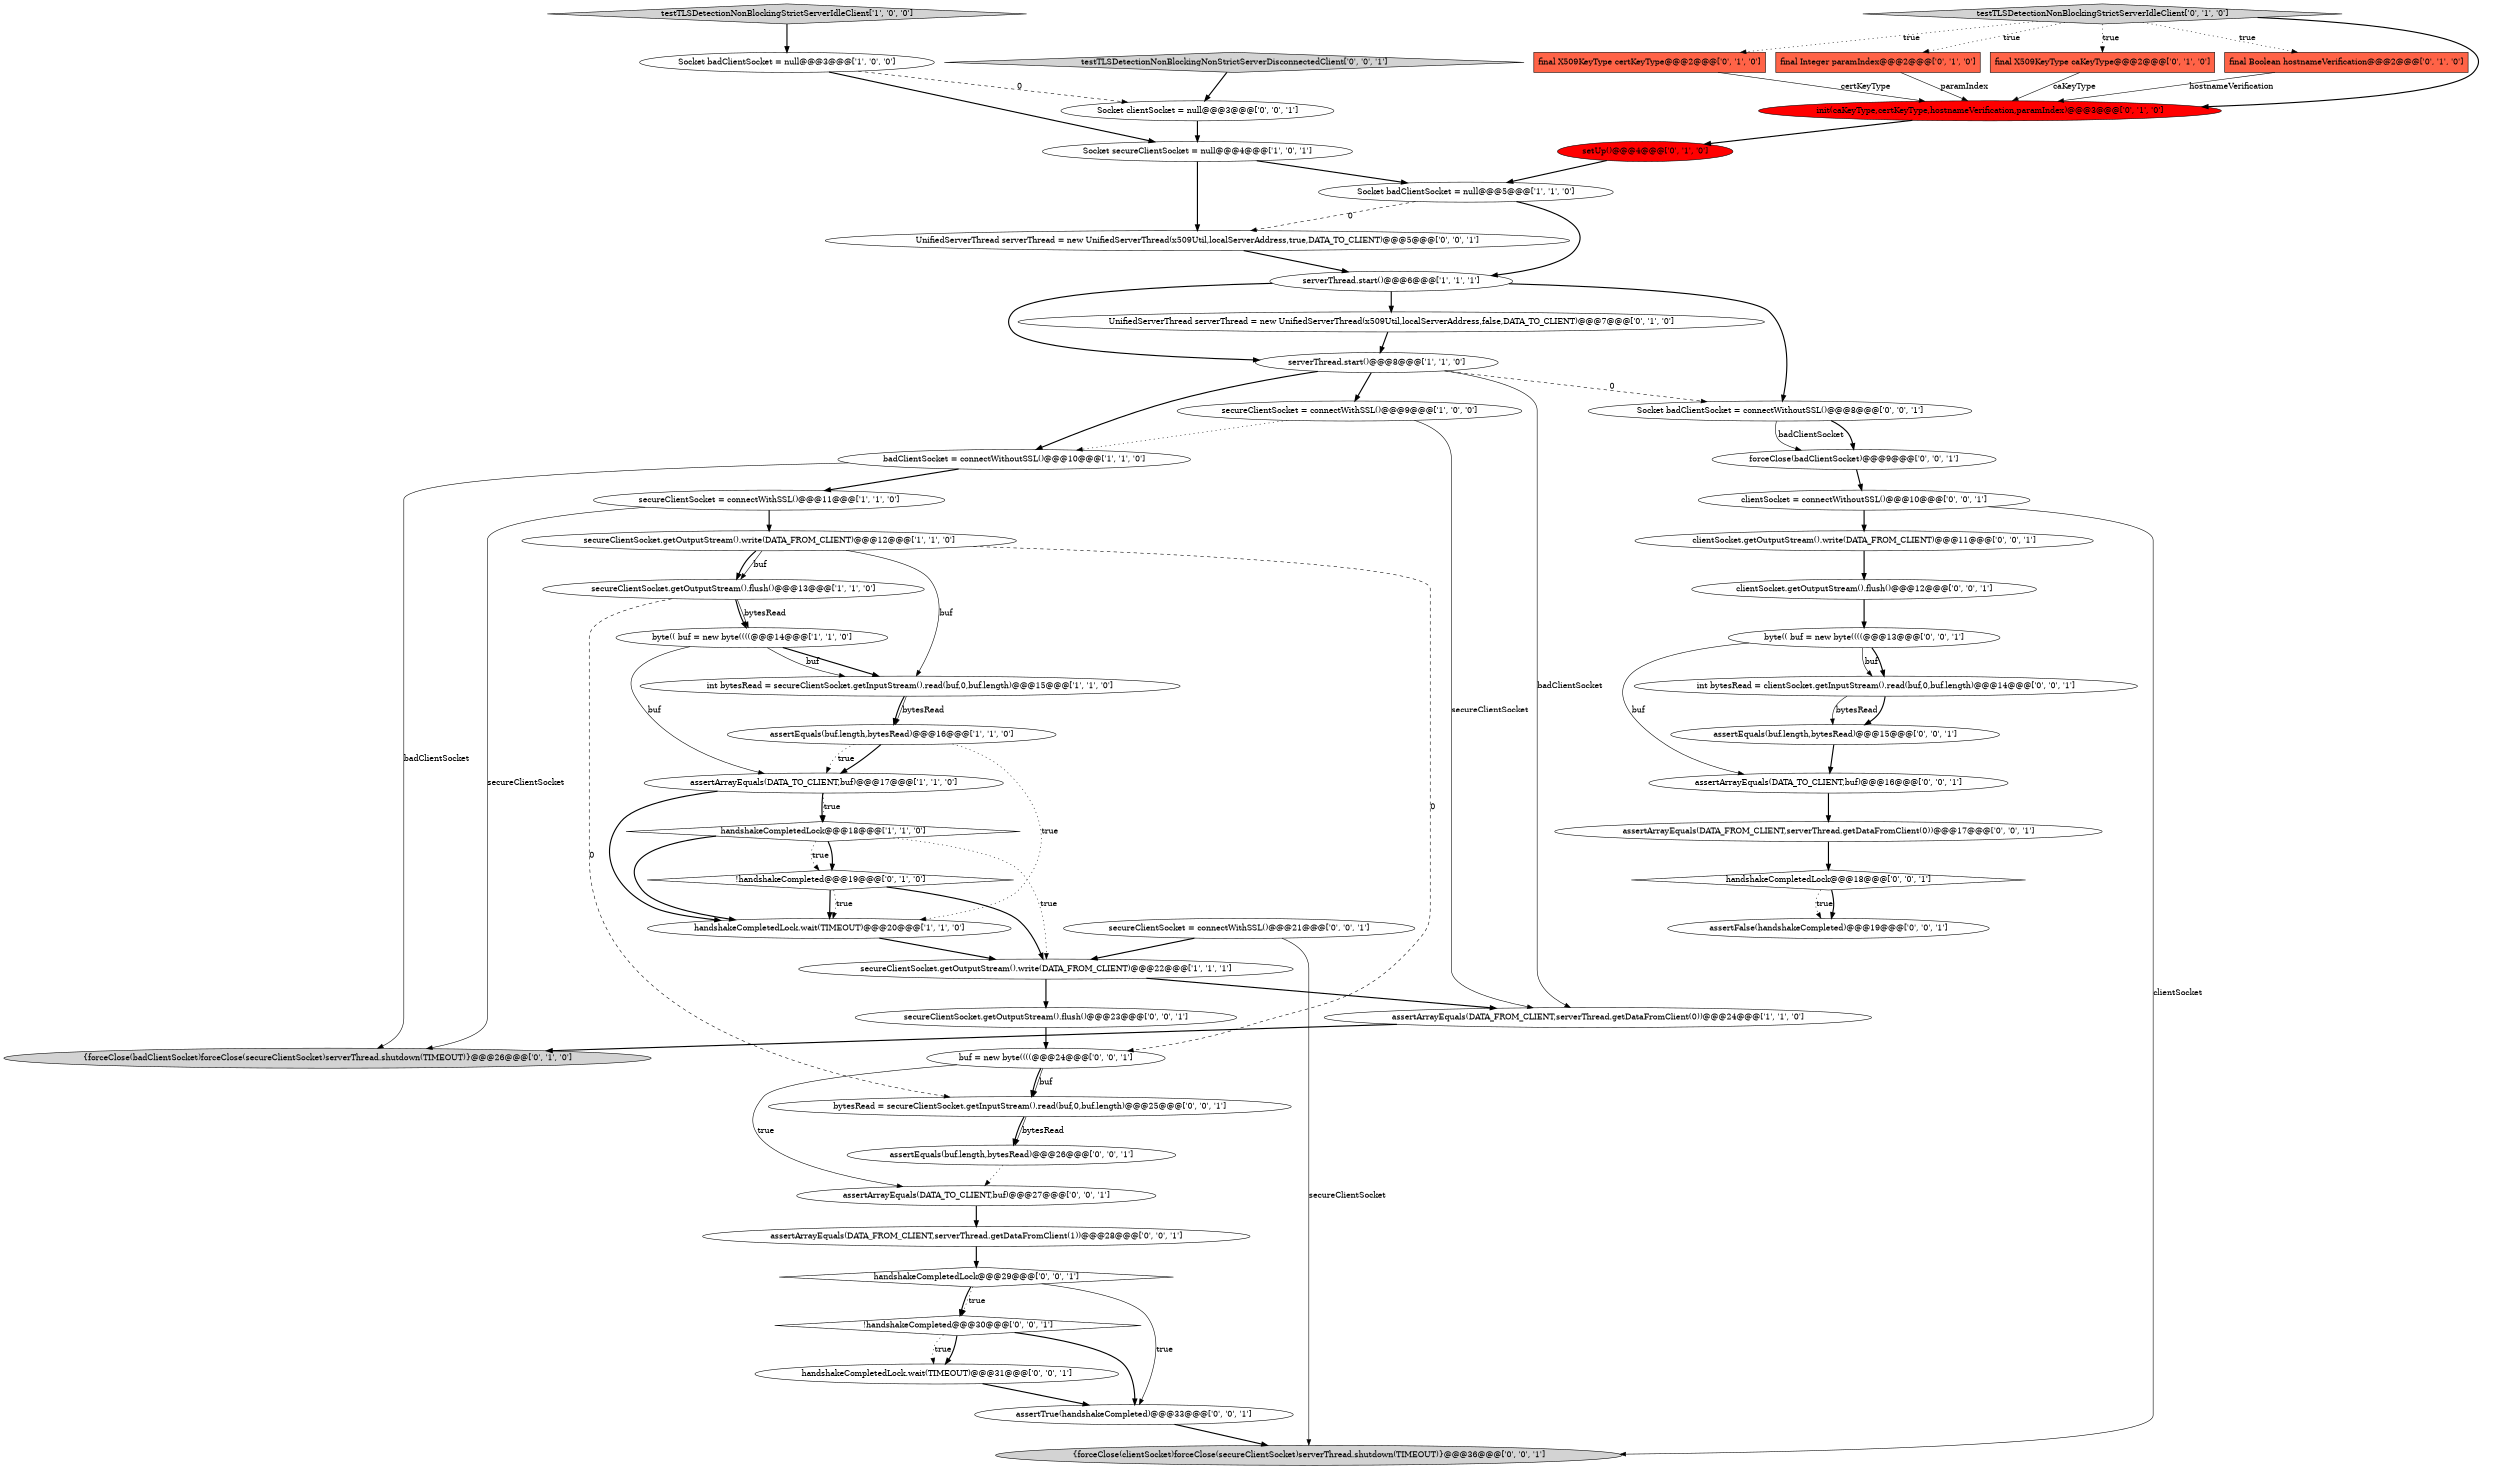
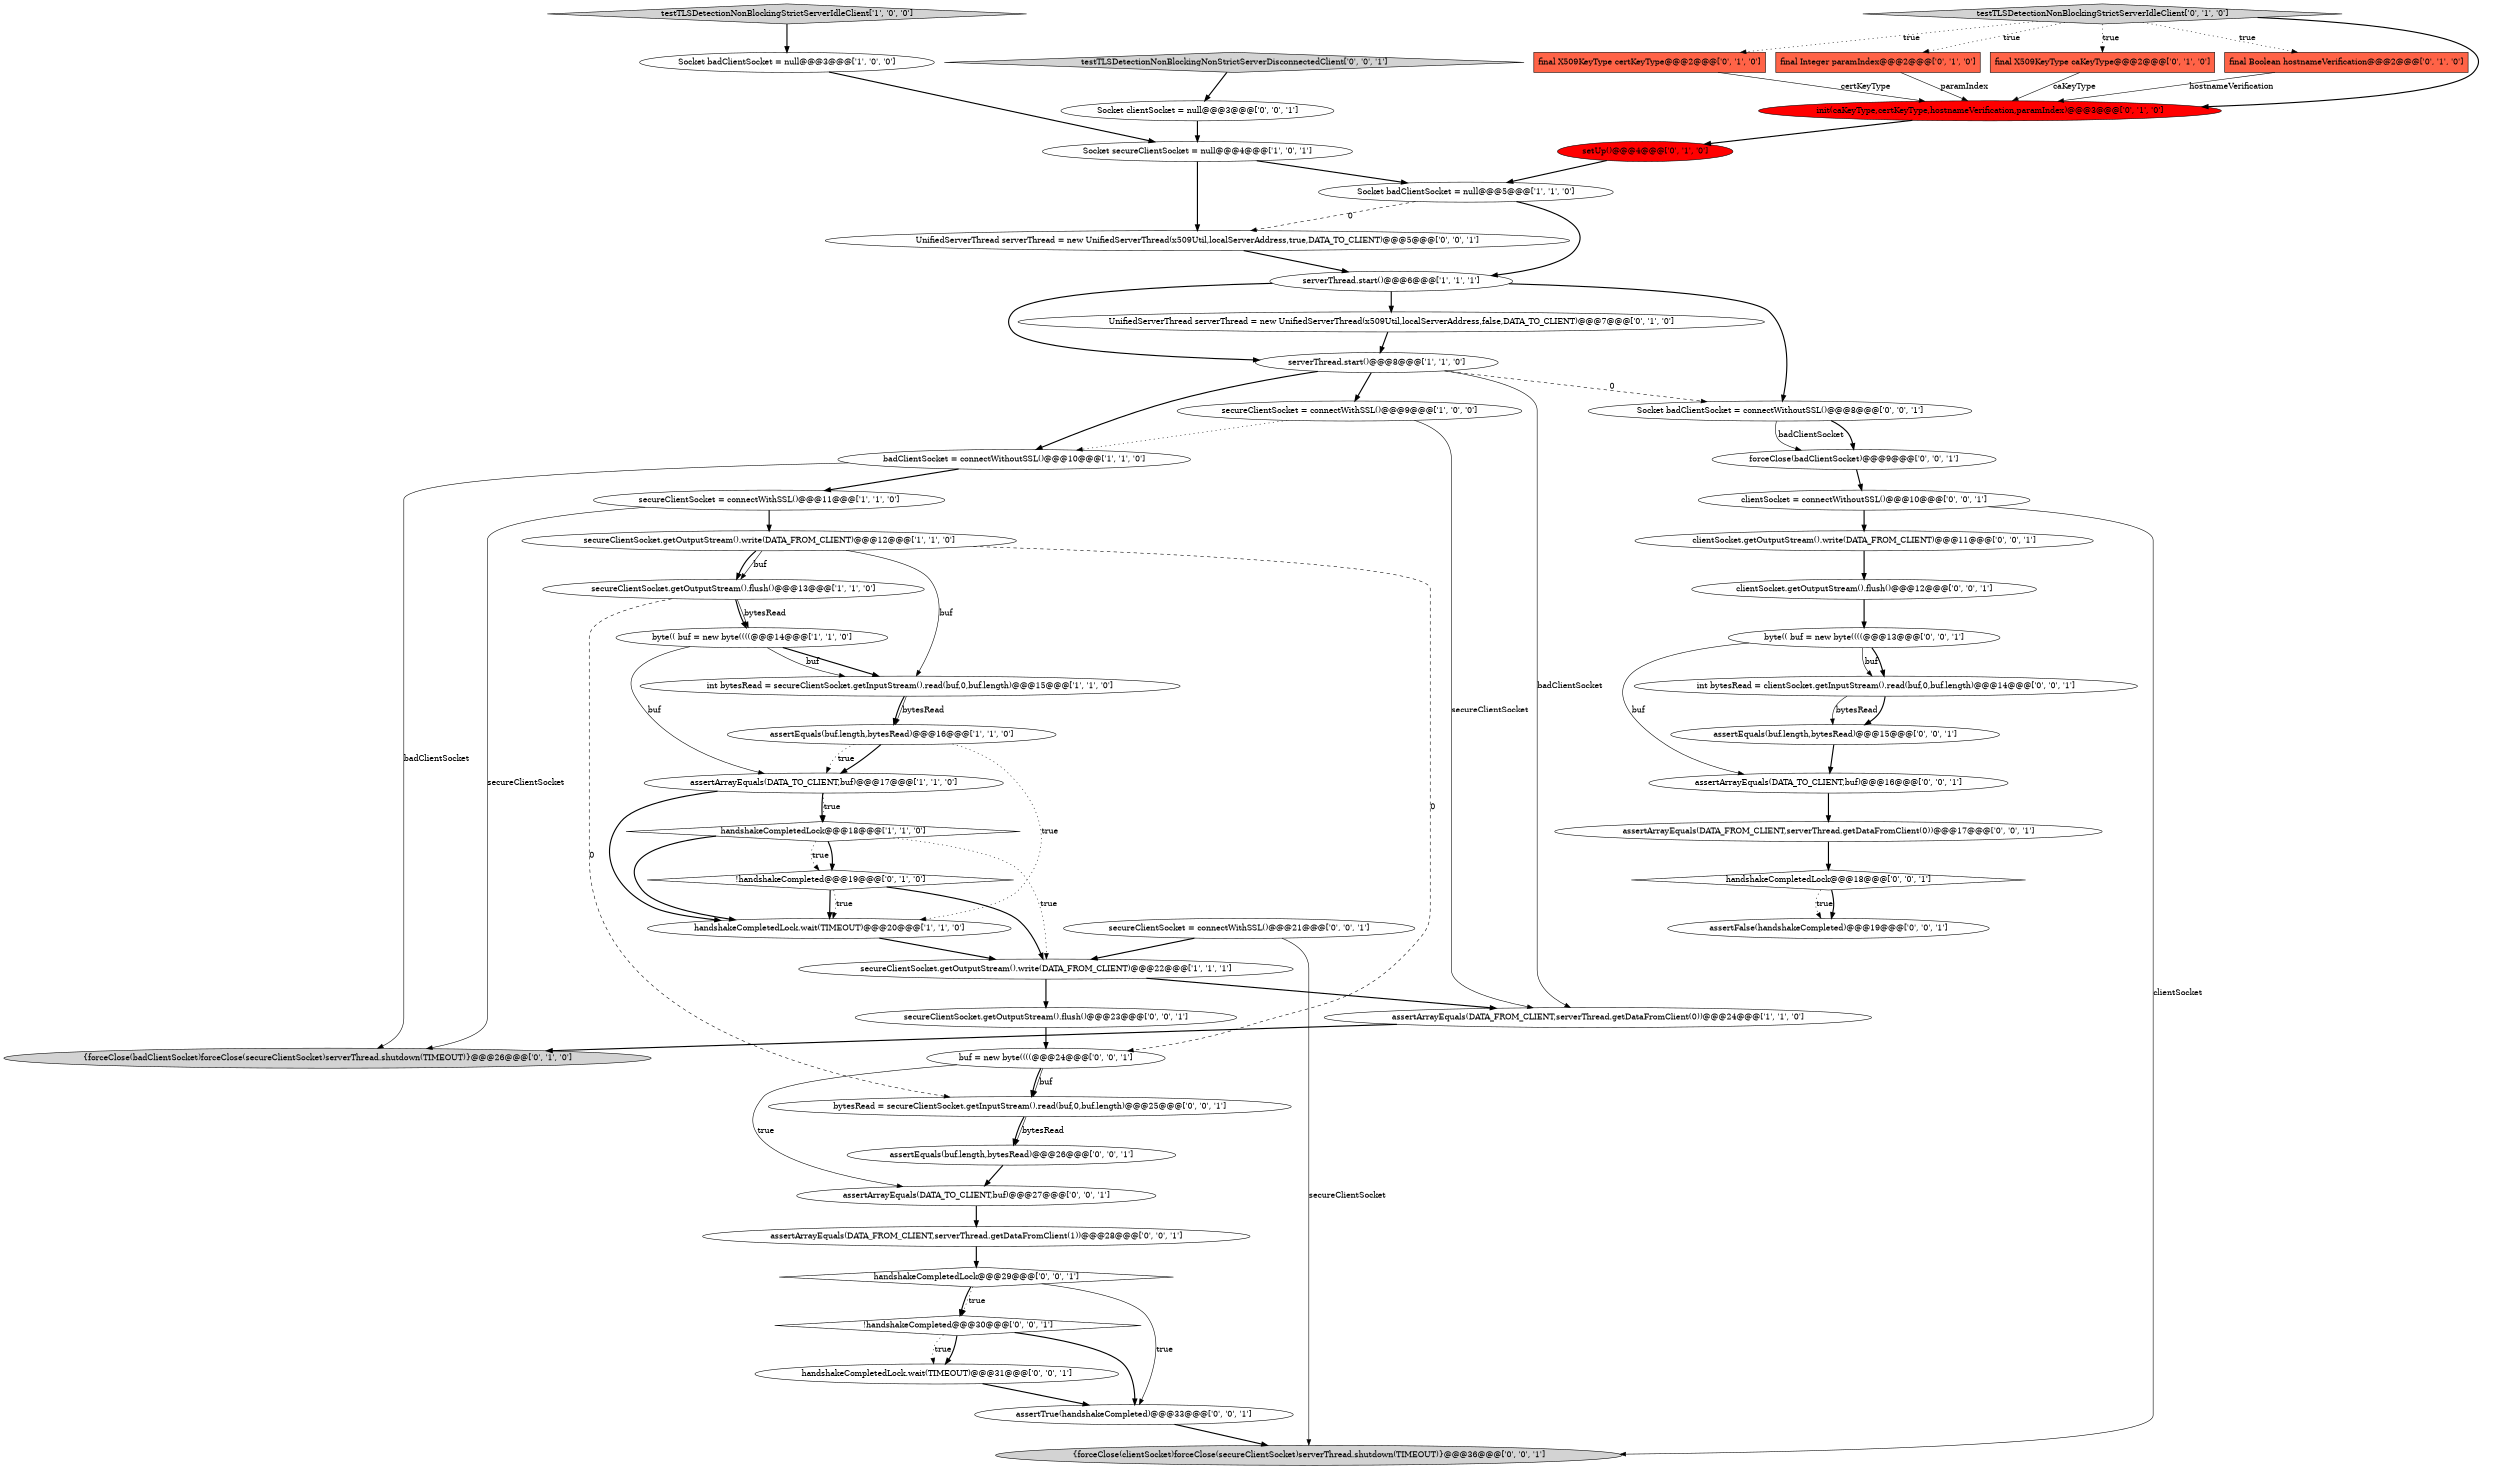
(990, 86) -> none
(996, 1173) -> (996, 1173)
